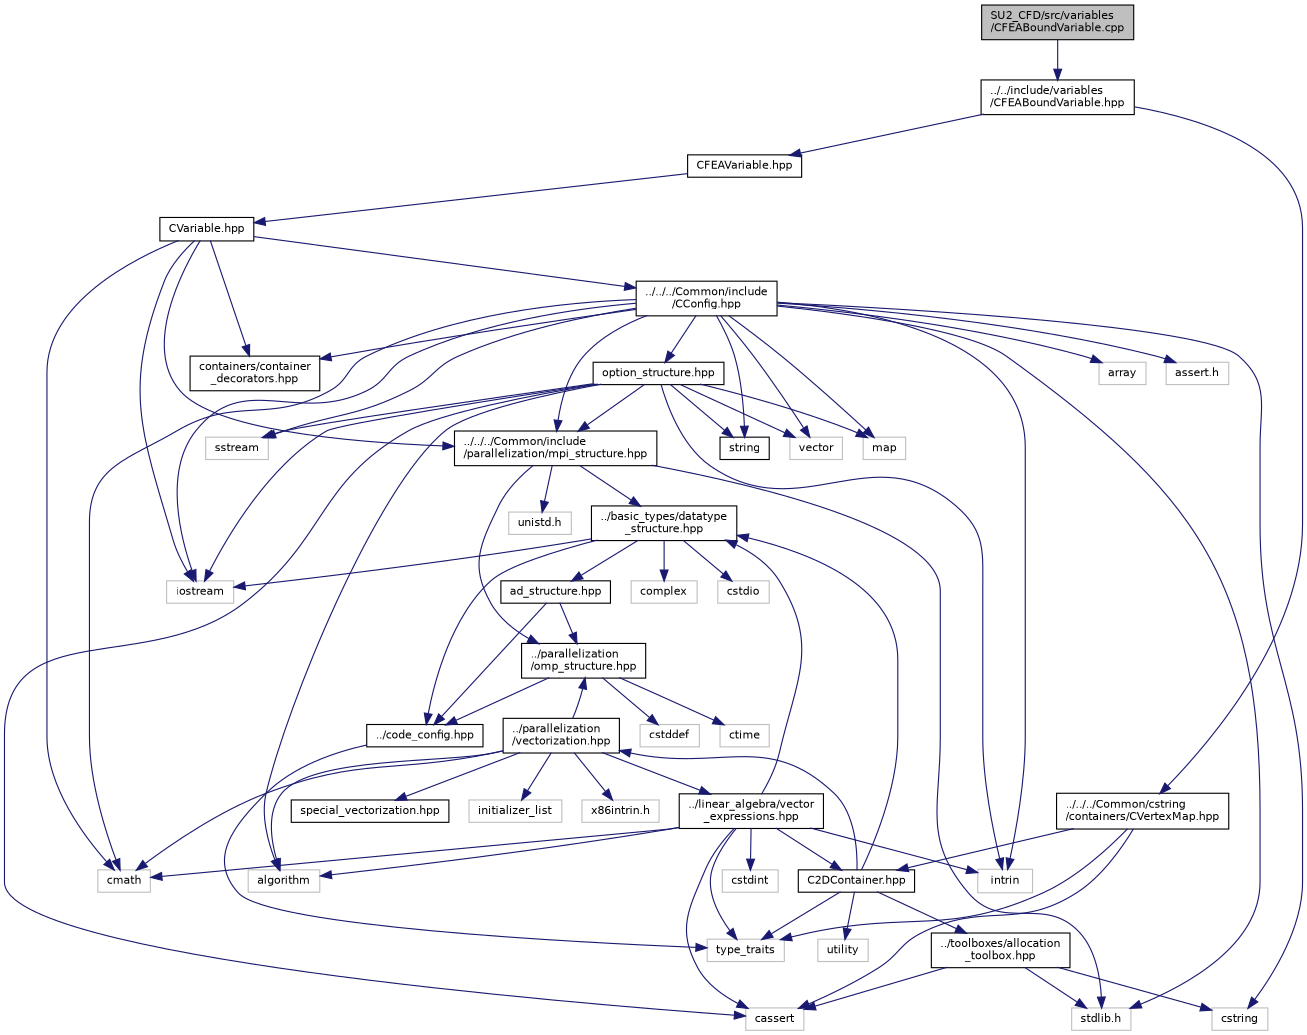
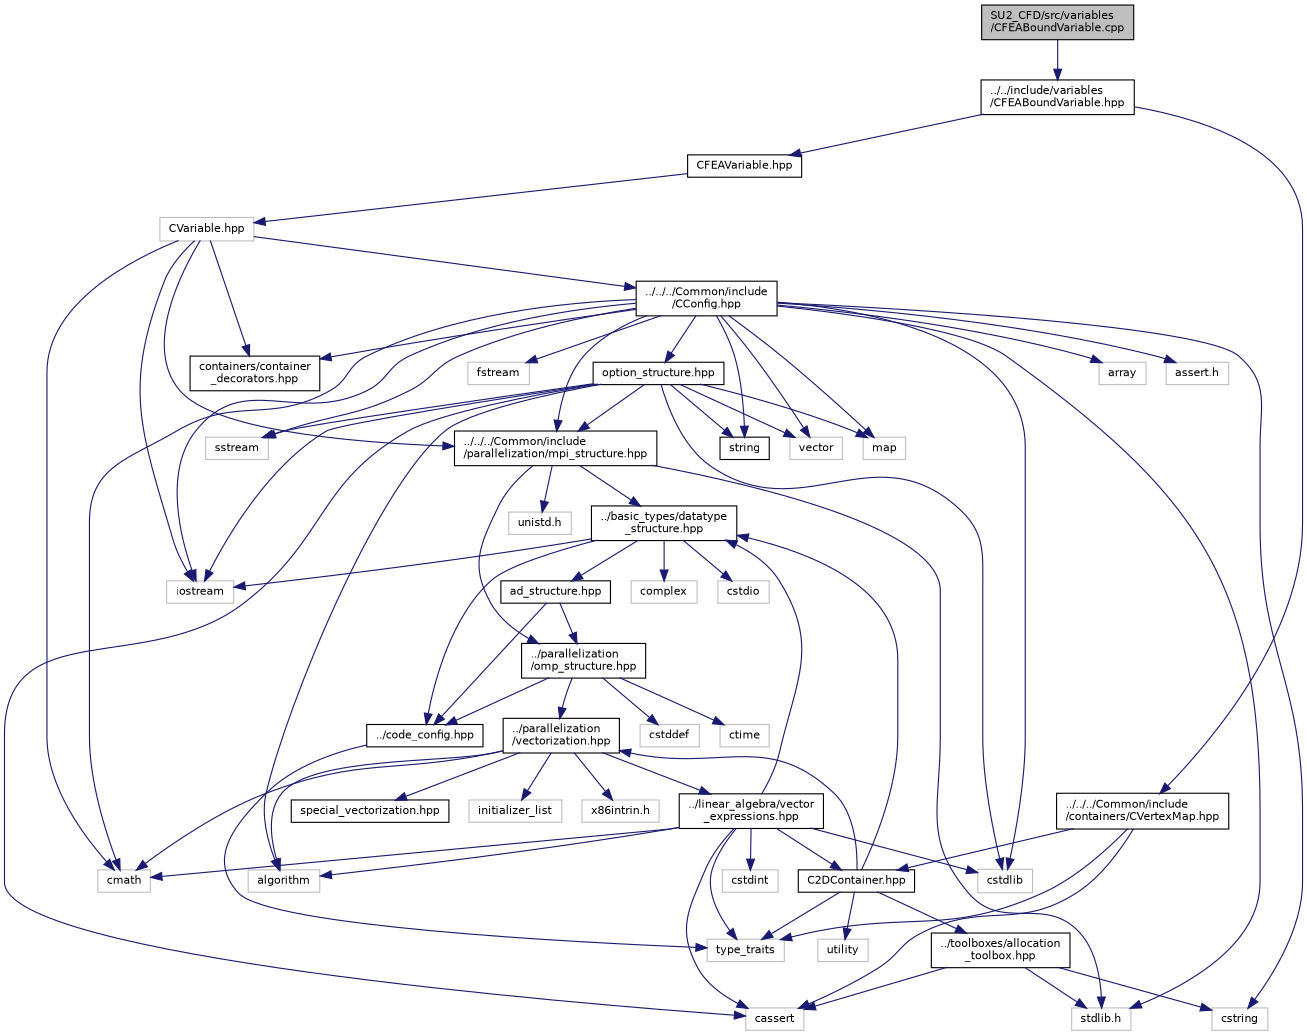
(207, 229) -> (207, 229)
none -> (499, 373)
(578, 704) -> (567, 692)
(1143, 811) -> (1143, 811)
(1005, 881) -> (1005, 881)
